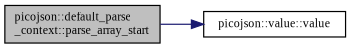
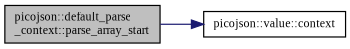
(275, 24) -> (275, 24)
